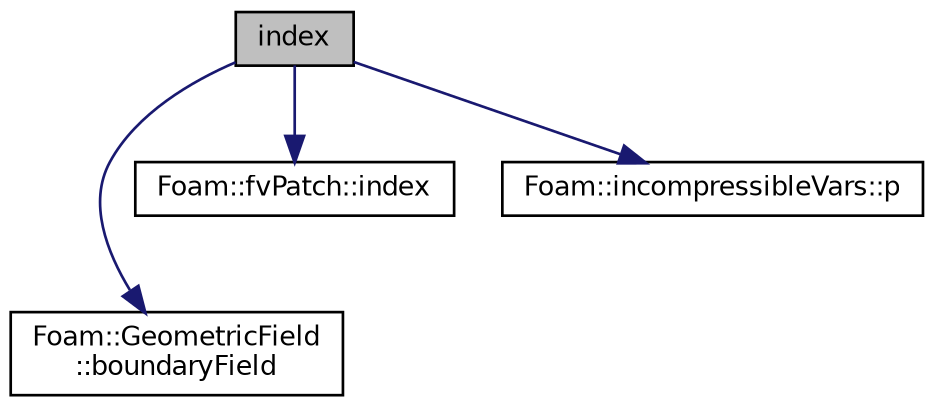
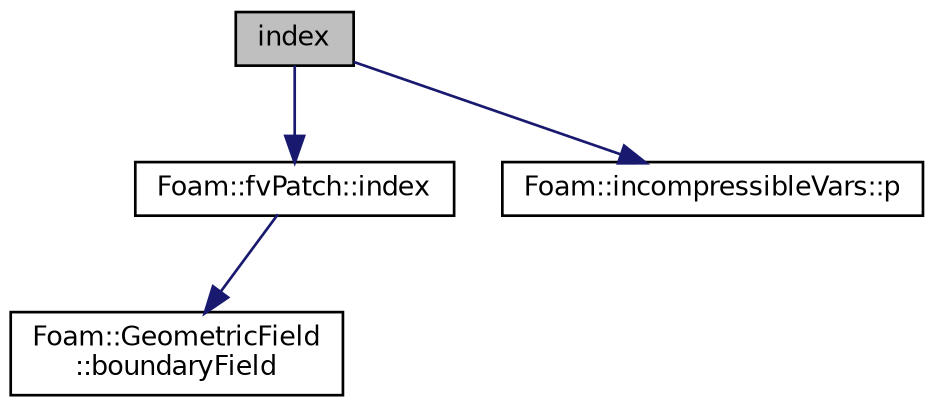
(117, 150) -> (249, 253)
